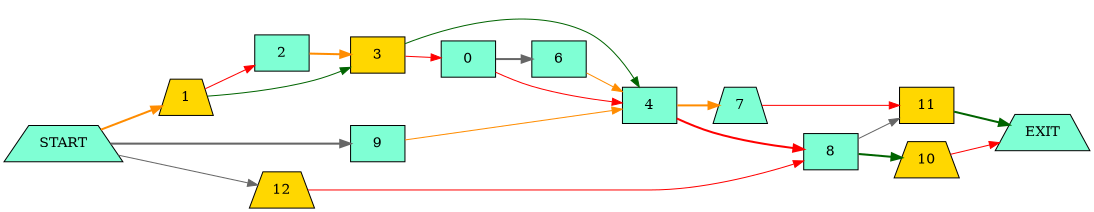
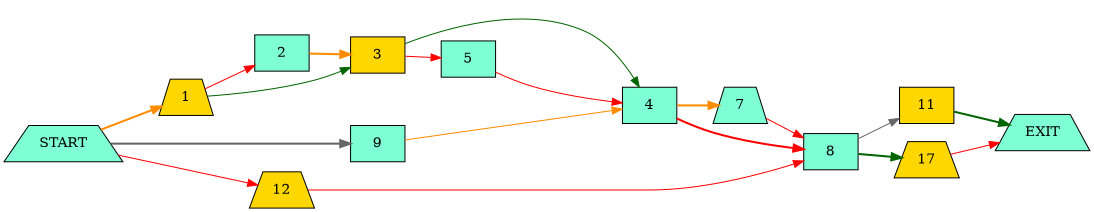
(468, 59) -> (468, 59)
(559, 59) -> none
(826, 105) -> (780, 126)
(927, 160) -> (927, 160)
(183, 169) -> (183, 169)
